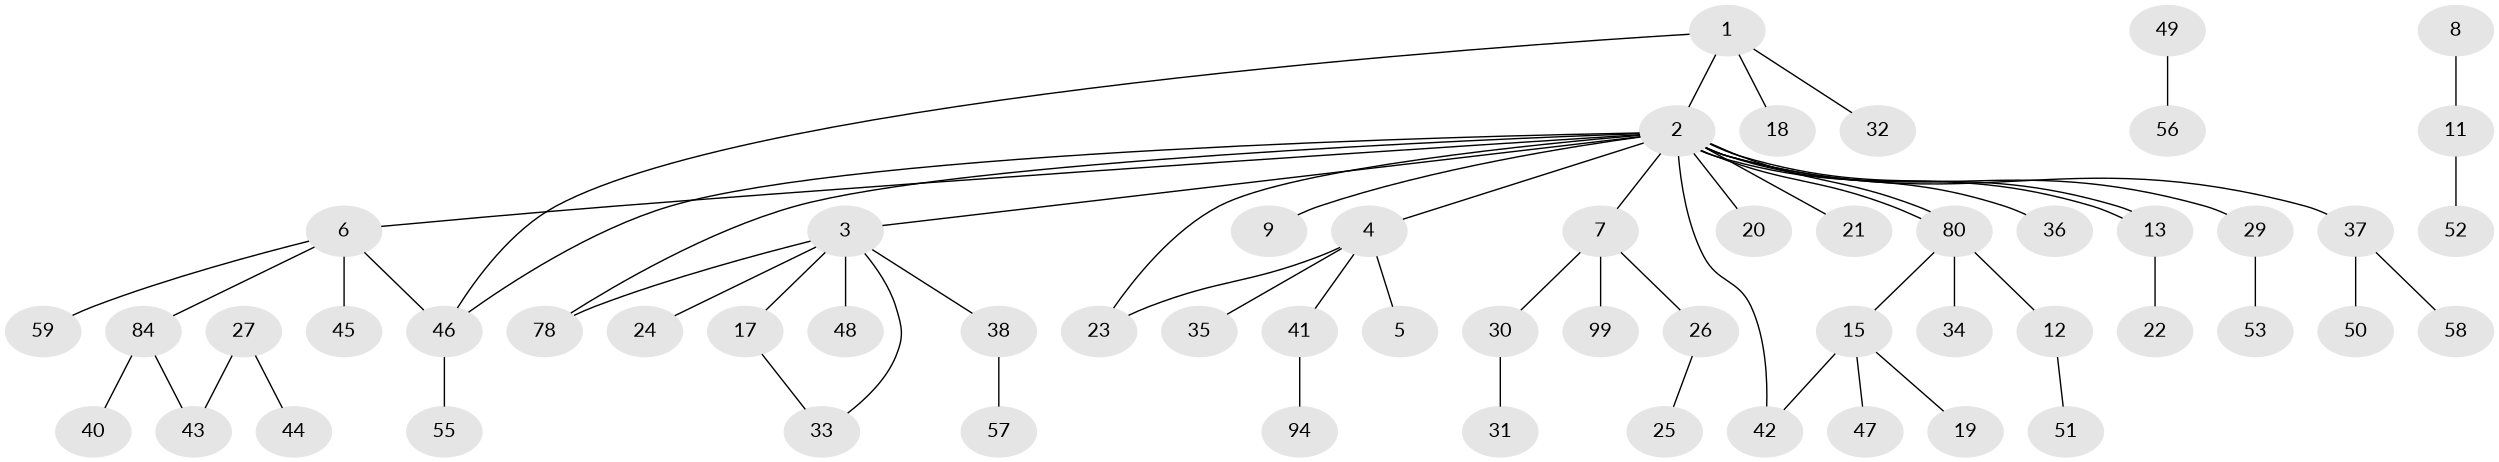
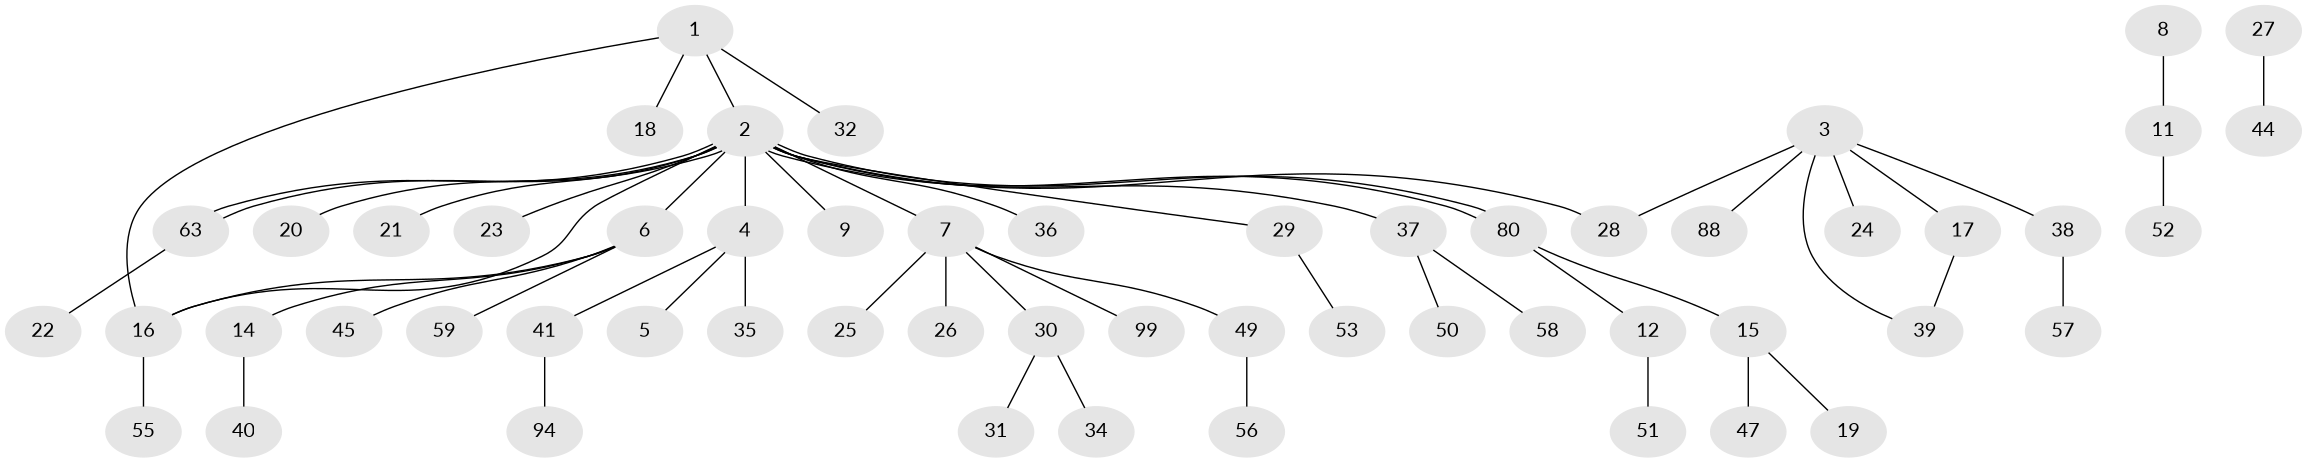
(1261, 181) -> none
(2155, 231) -> (191, 231)
none -> (1096, 281)
(1234, 281) -> none
(1954, 282) -> (1071, 382)
(143, 332) -> (244, 332)
(444, 332) -> (143, 332)
(545, 332) -> (1609, 231)
(846, 332) -> (1709, 231)
(1683, 381) -> (896, 281)
(194, 432) -> none
(822, 432) -> (1925, 332)
(1765, 432) -> none
